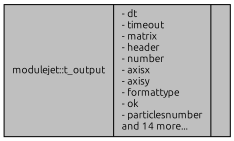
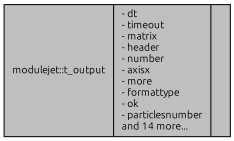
(136, 81) -> (137, 81)
